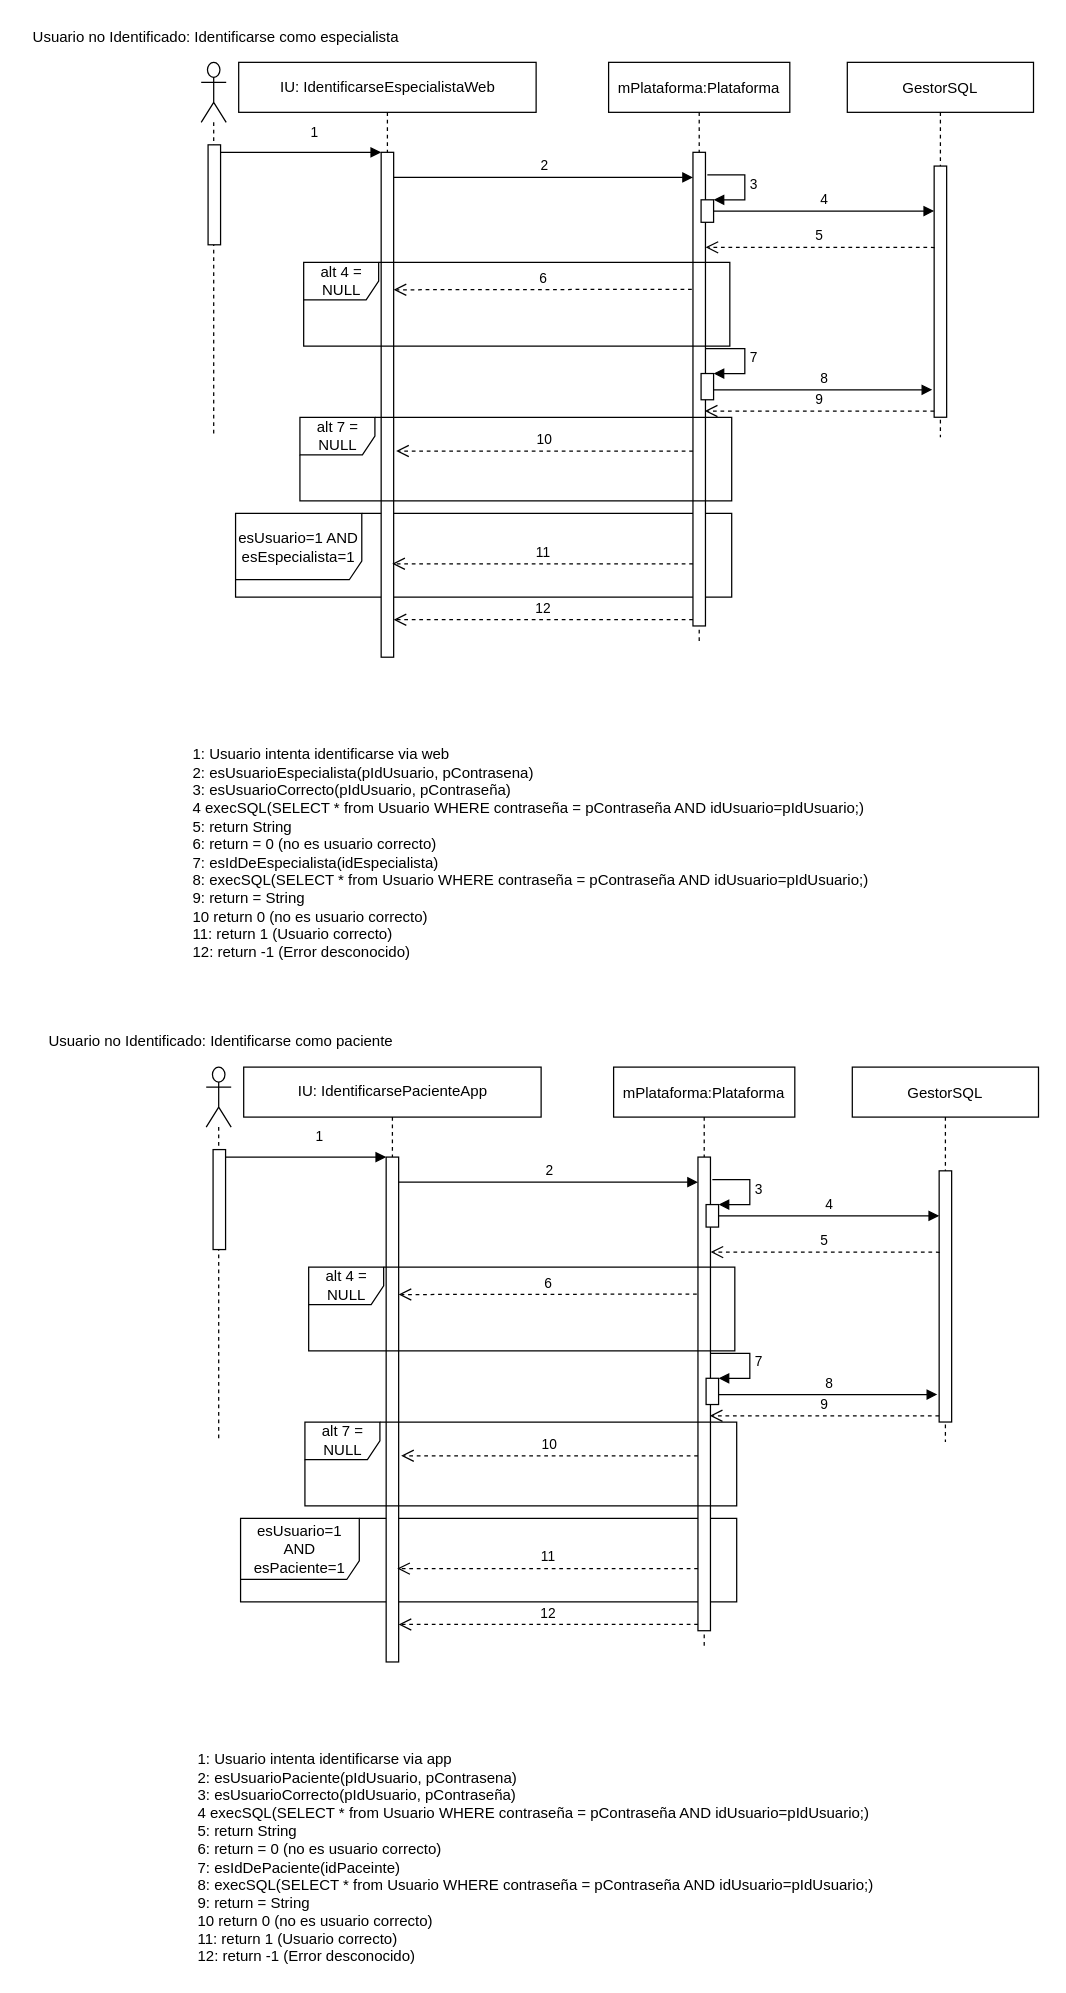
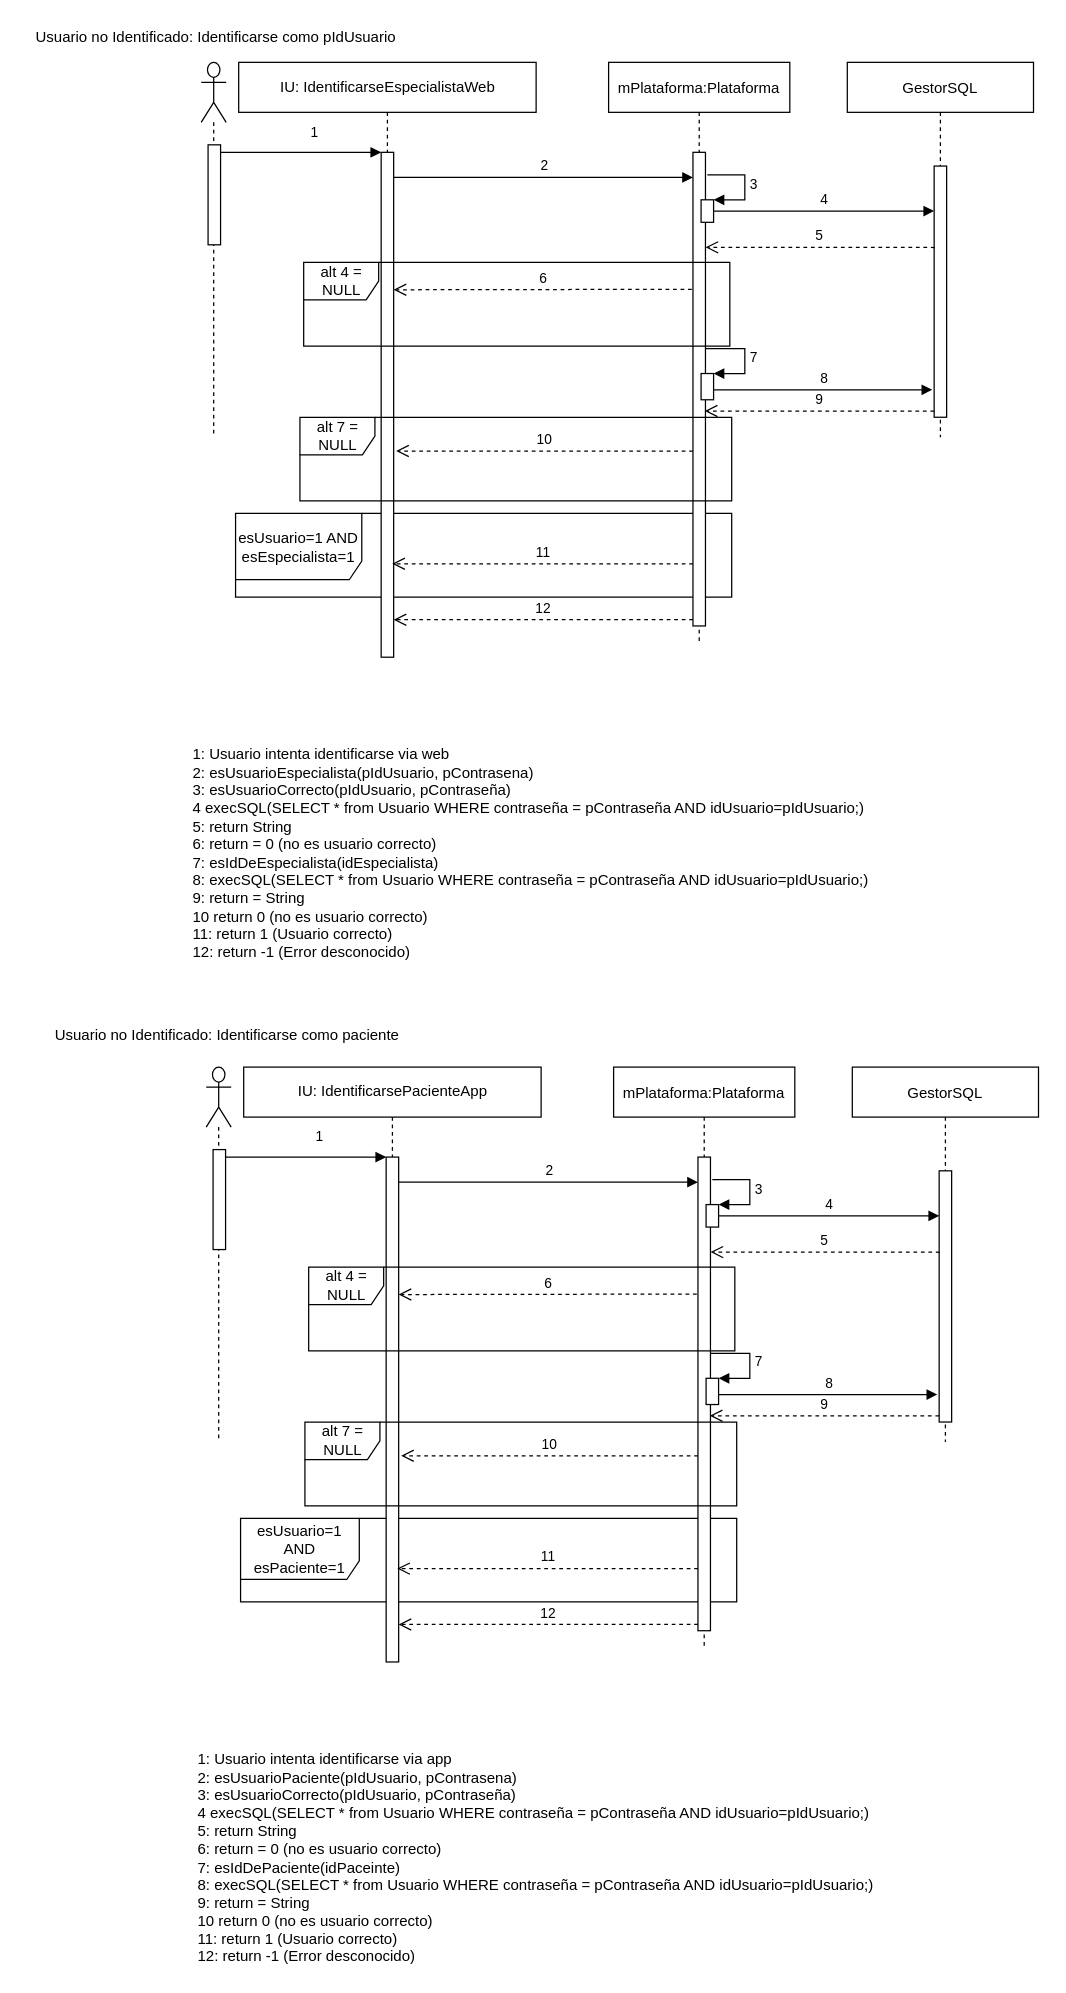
(216, 37) -> (216, 37)
(221, 1042) -> (227, 1036)
